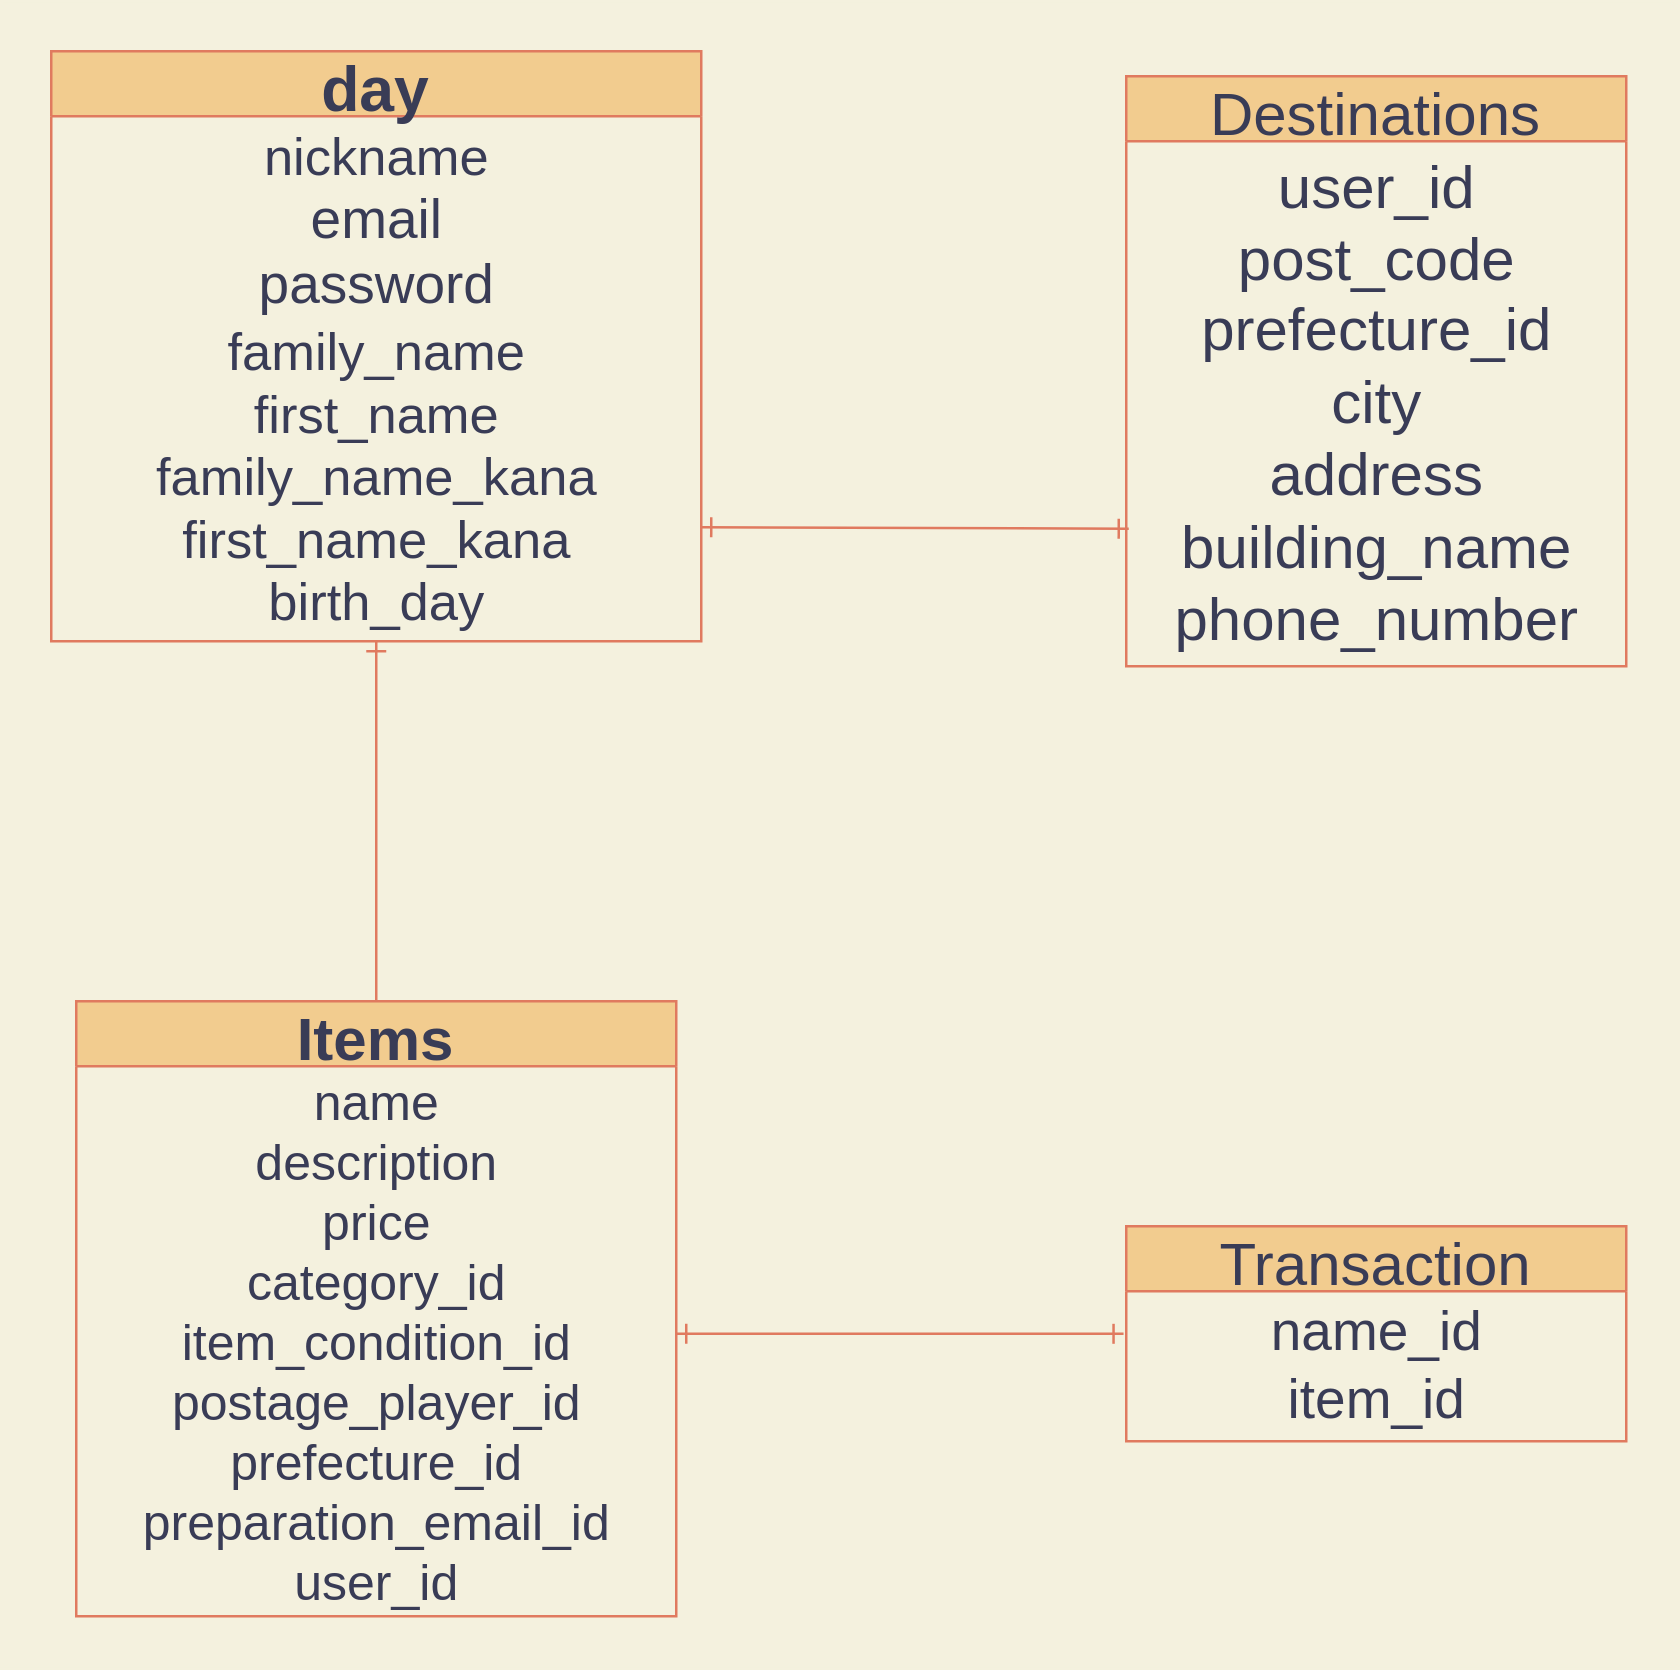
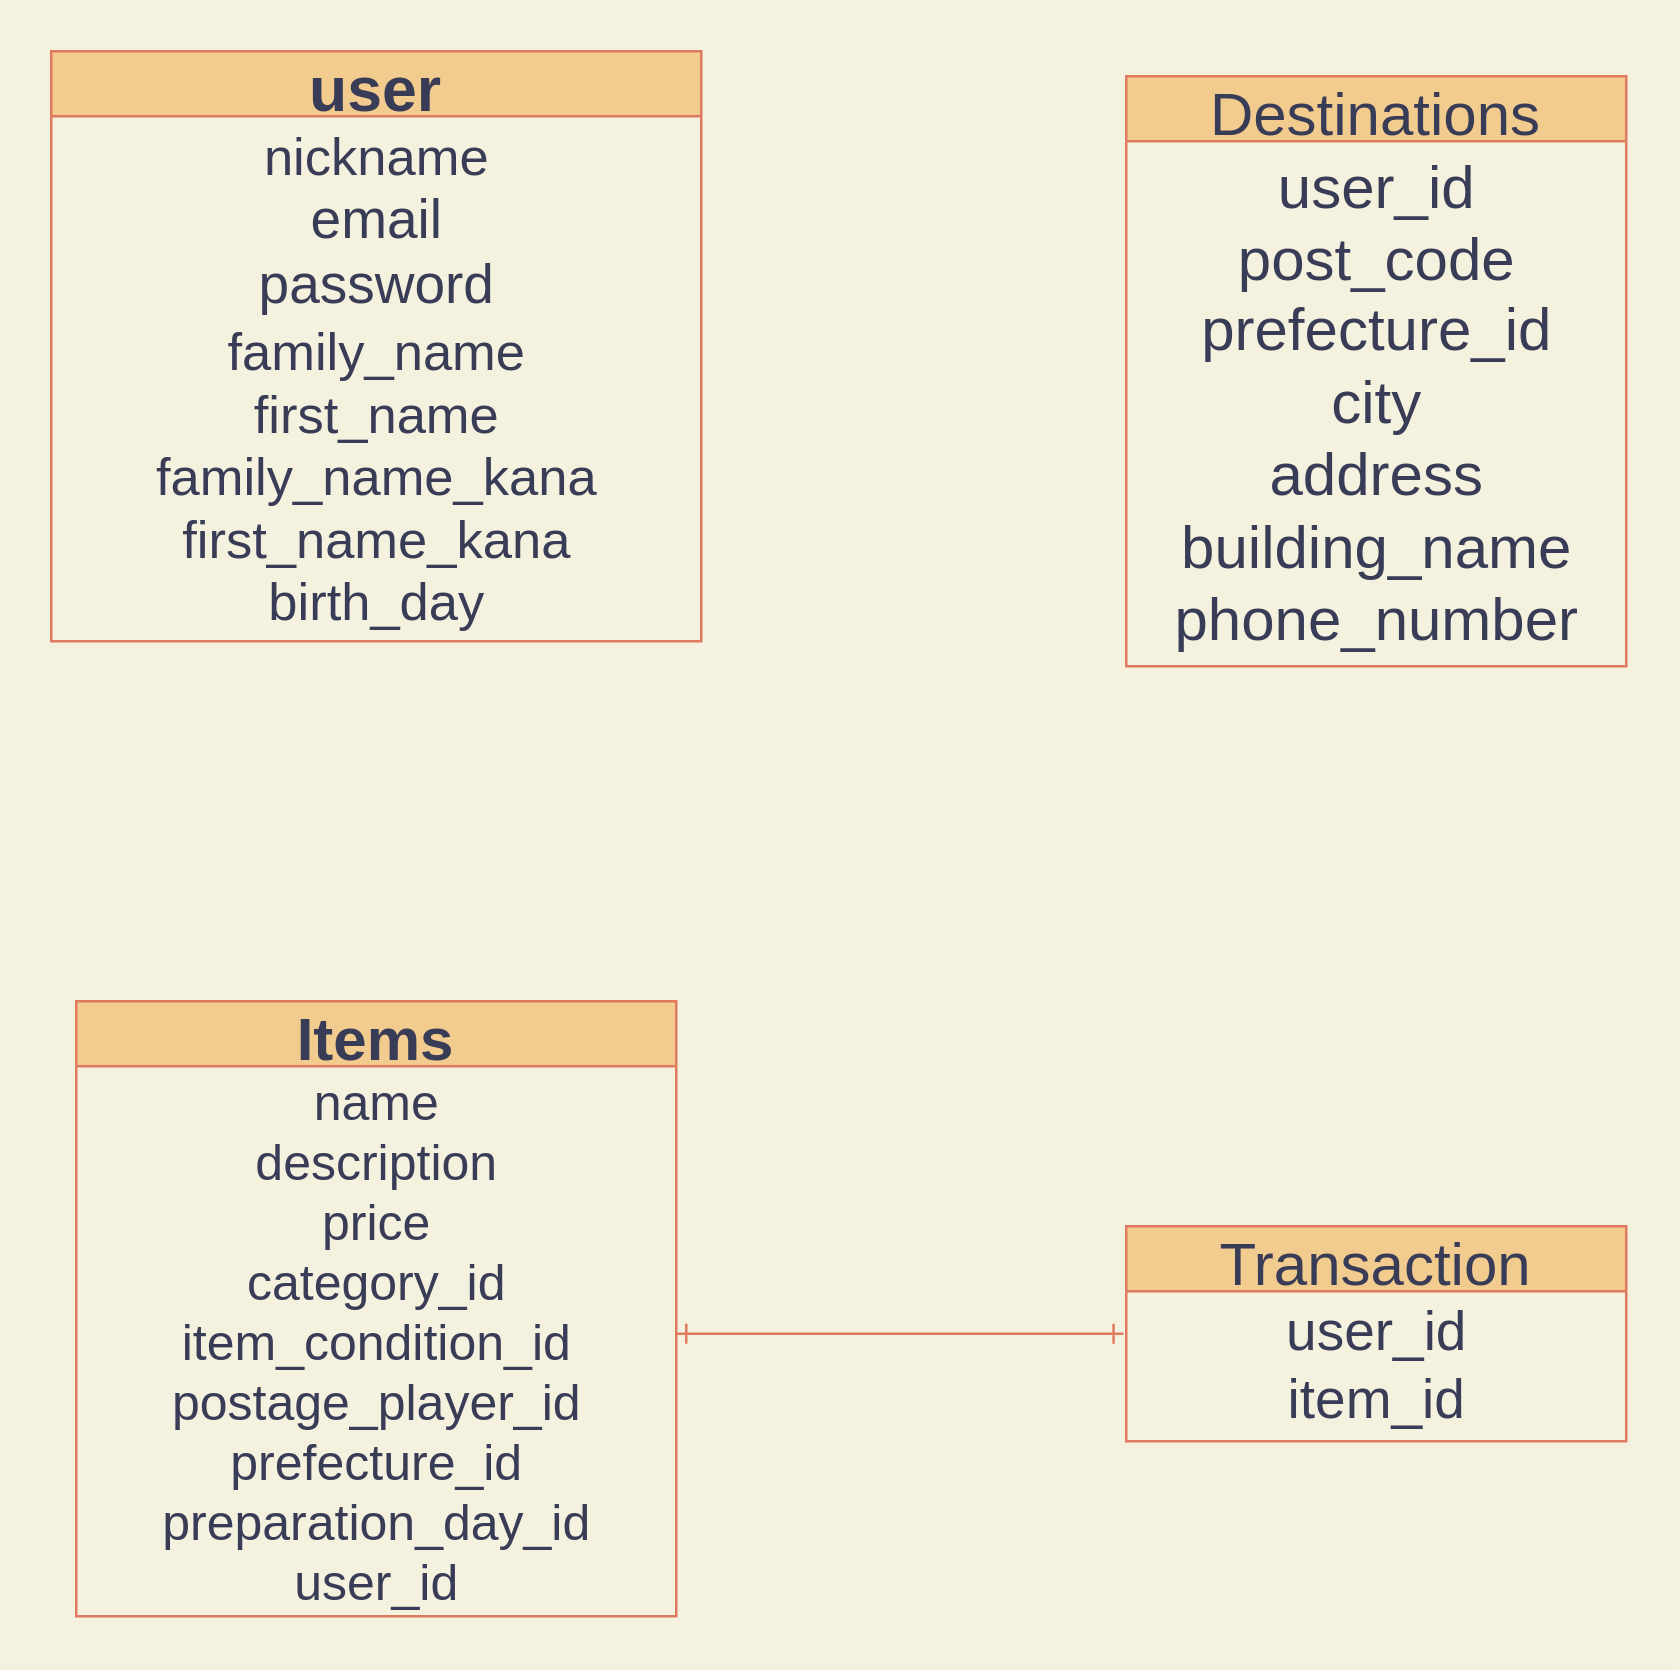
(375, 90) -> (375, 90)
(913, 528) -> none
(376, 824) -> none
(378, 1341) -> (378, 1341)
(1378, 1366) -> (1378, 1366)
